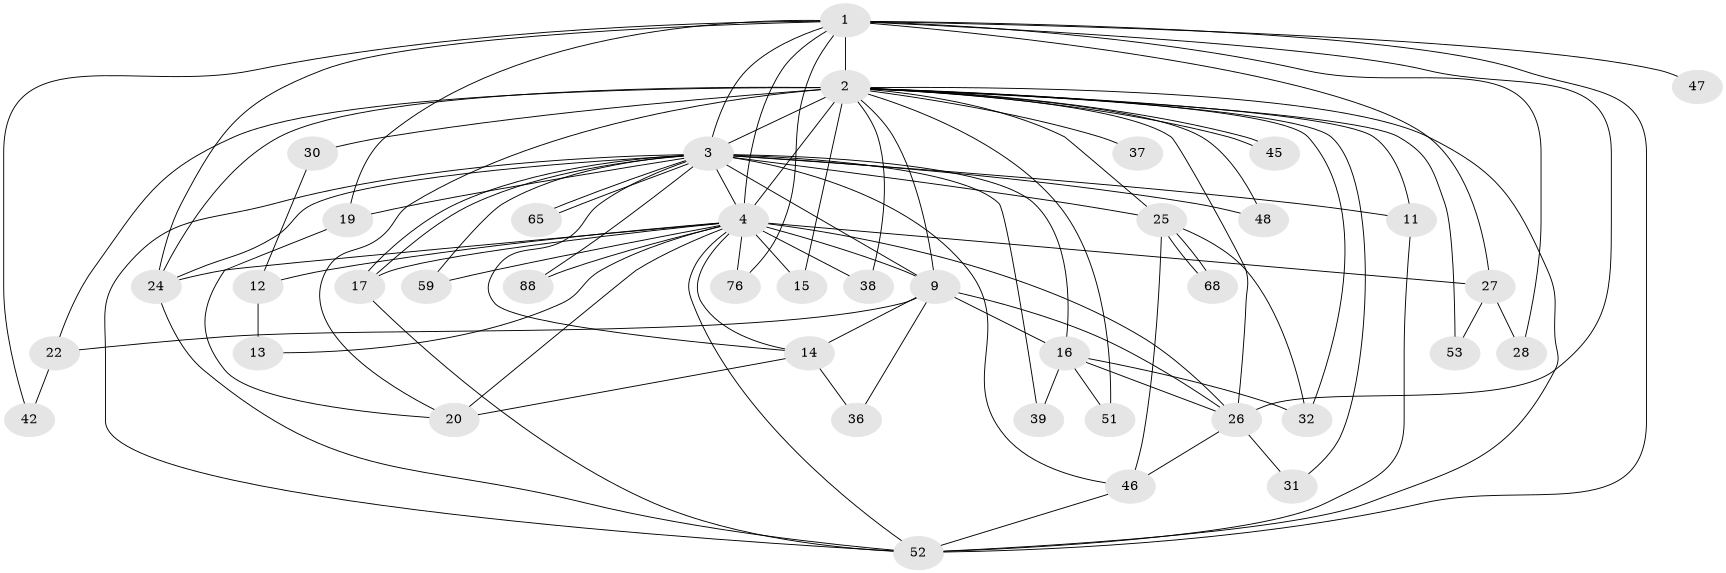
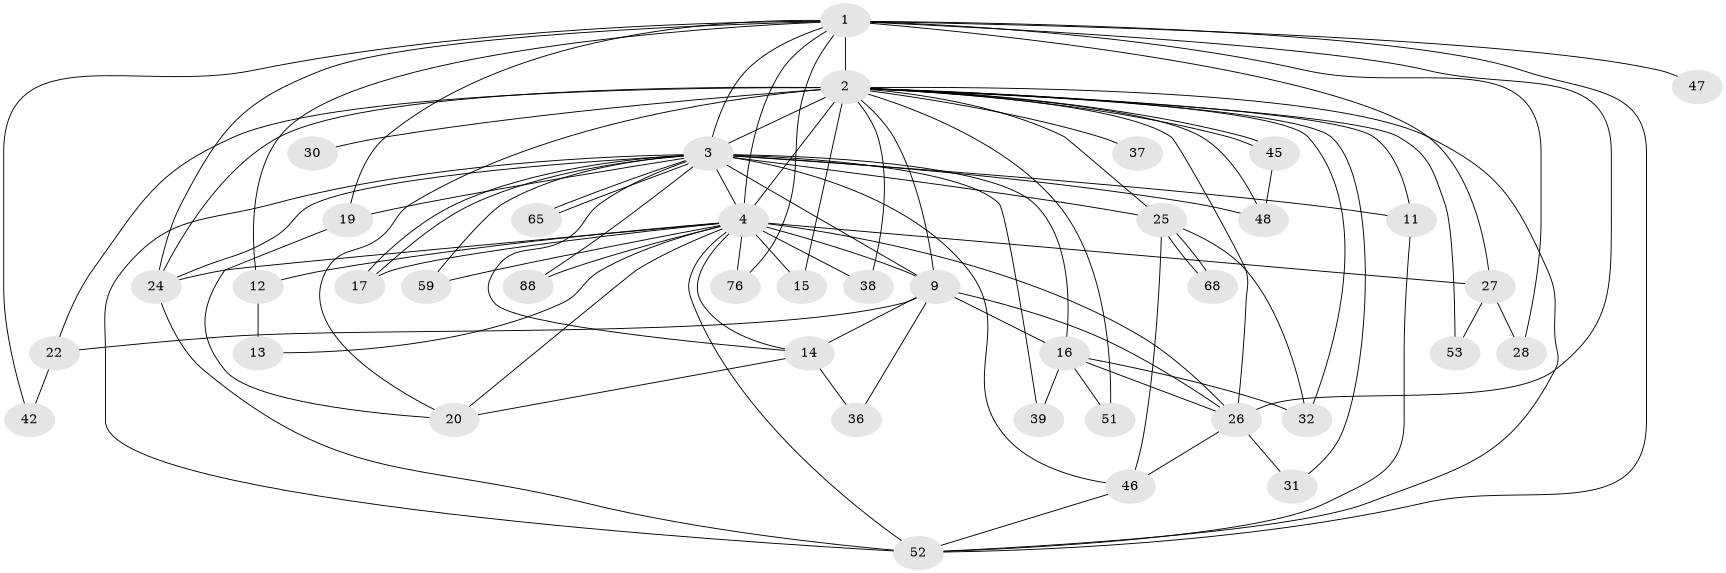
none -> (1269, 187)
(285, 220) -> (473, 60)
(608, 481) -> none
